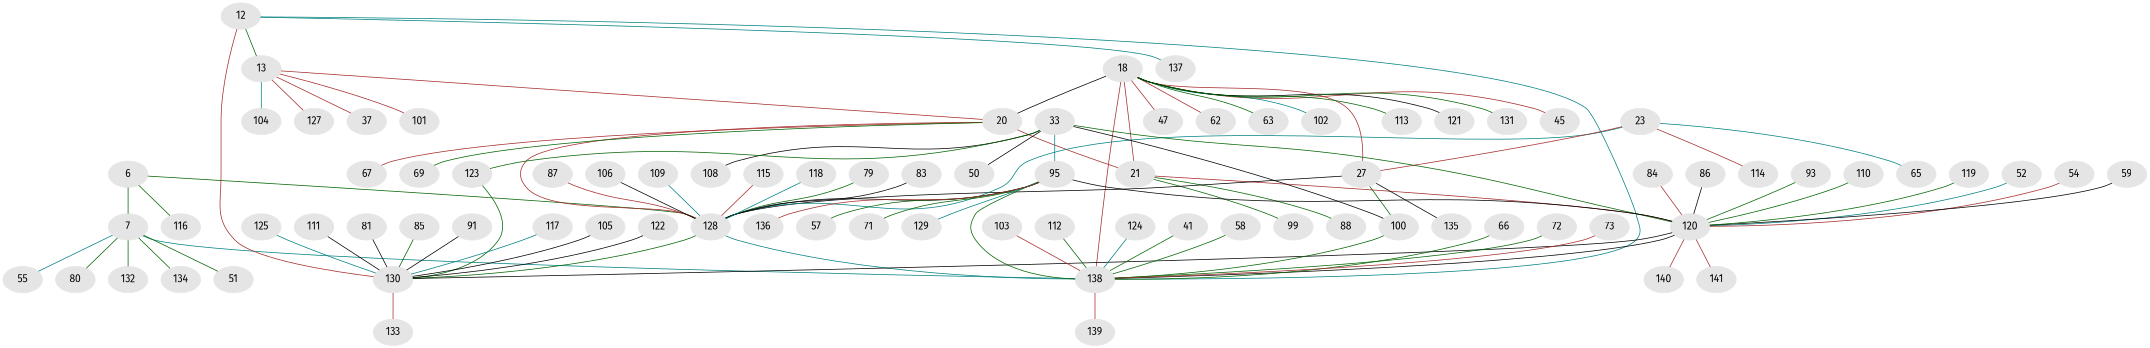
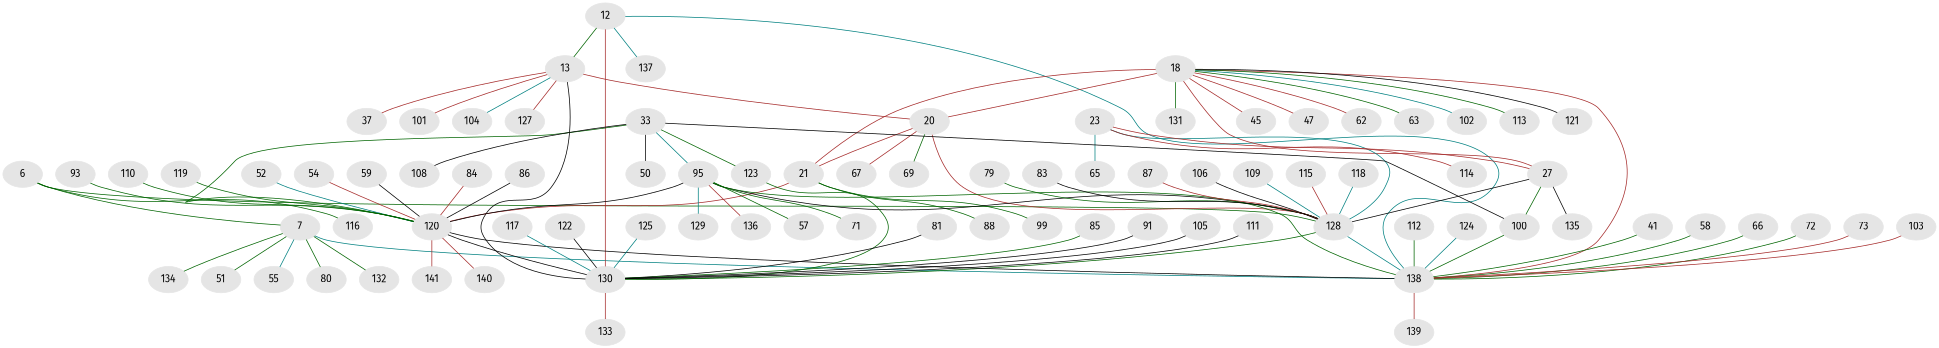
(1062, 94) -> (1053, 95)
none -> (512, 200)
